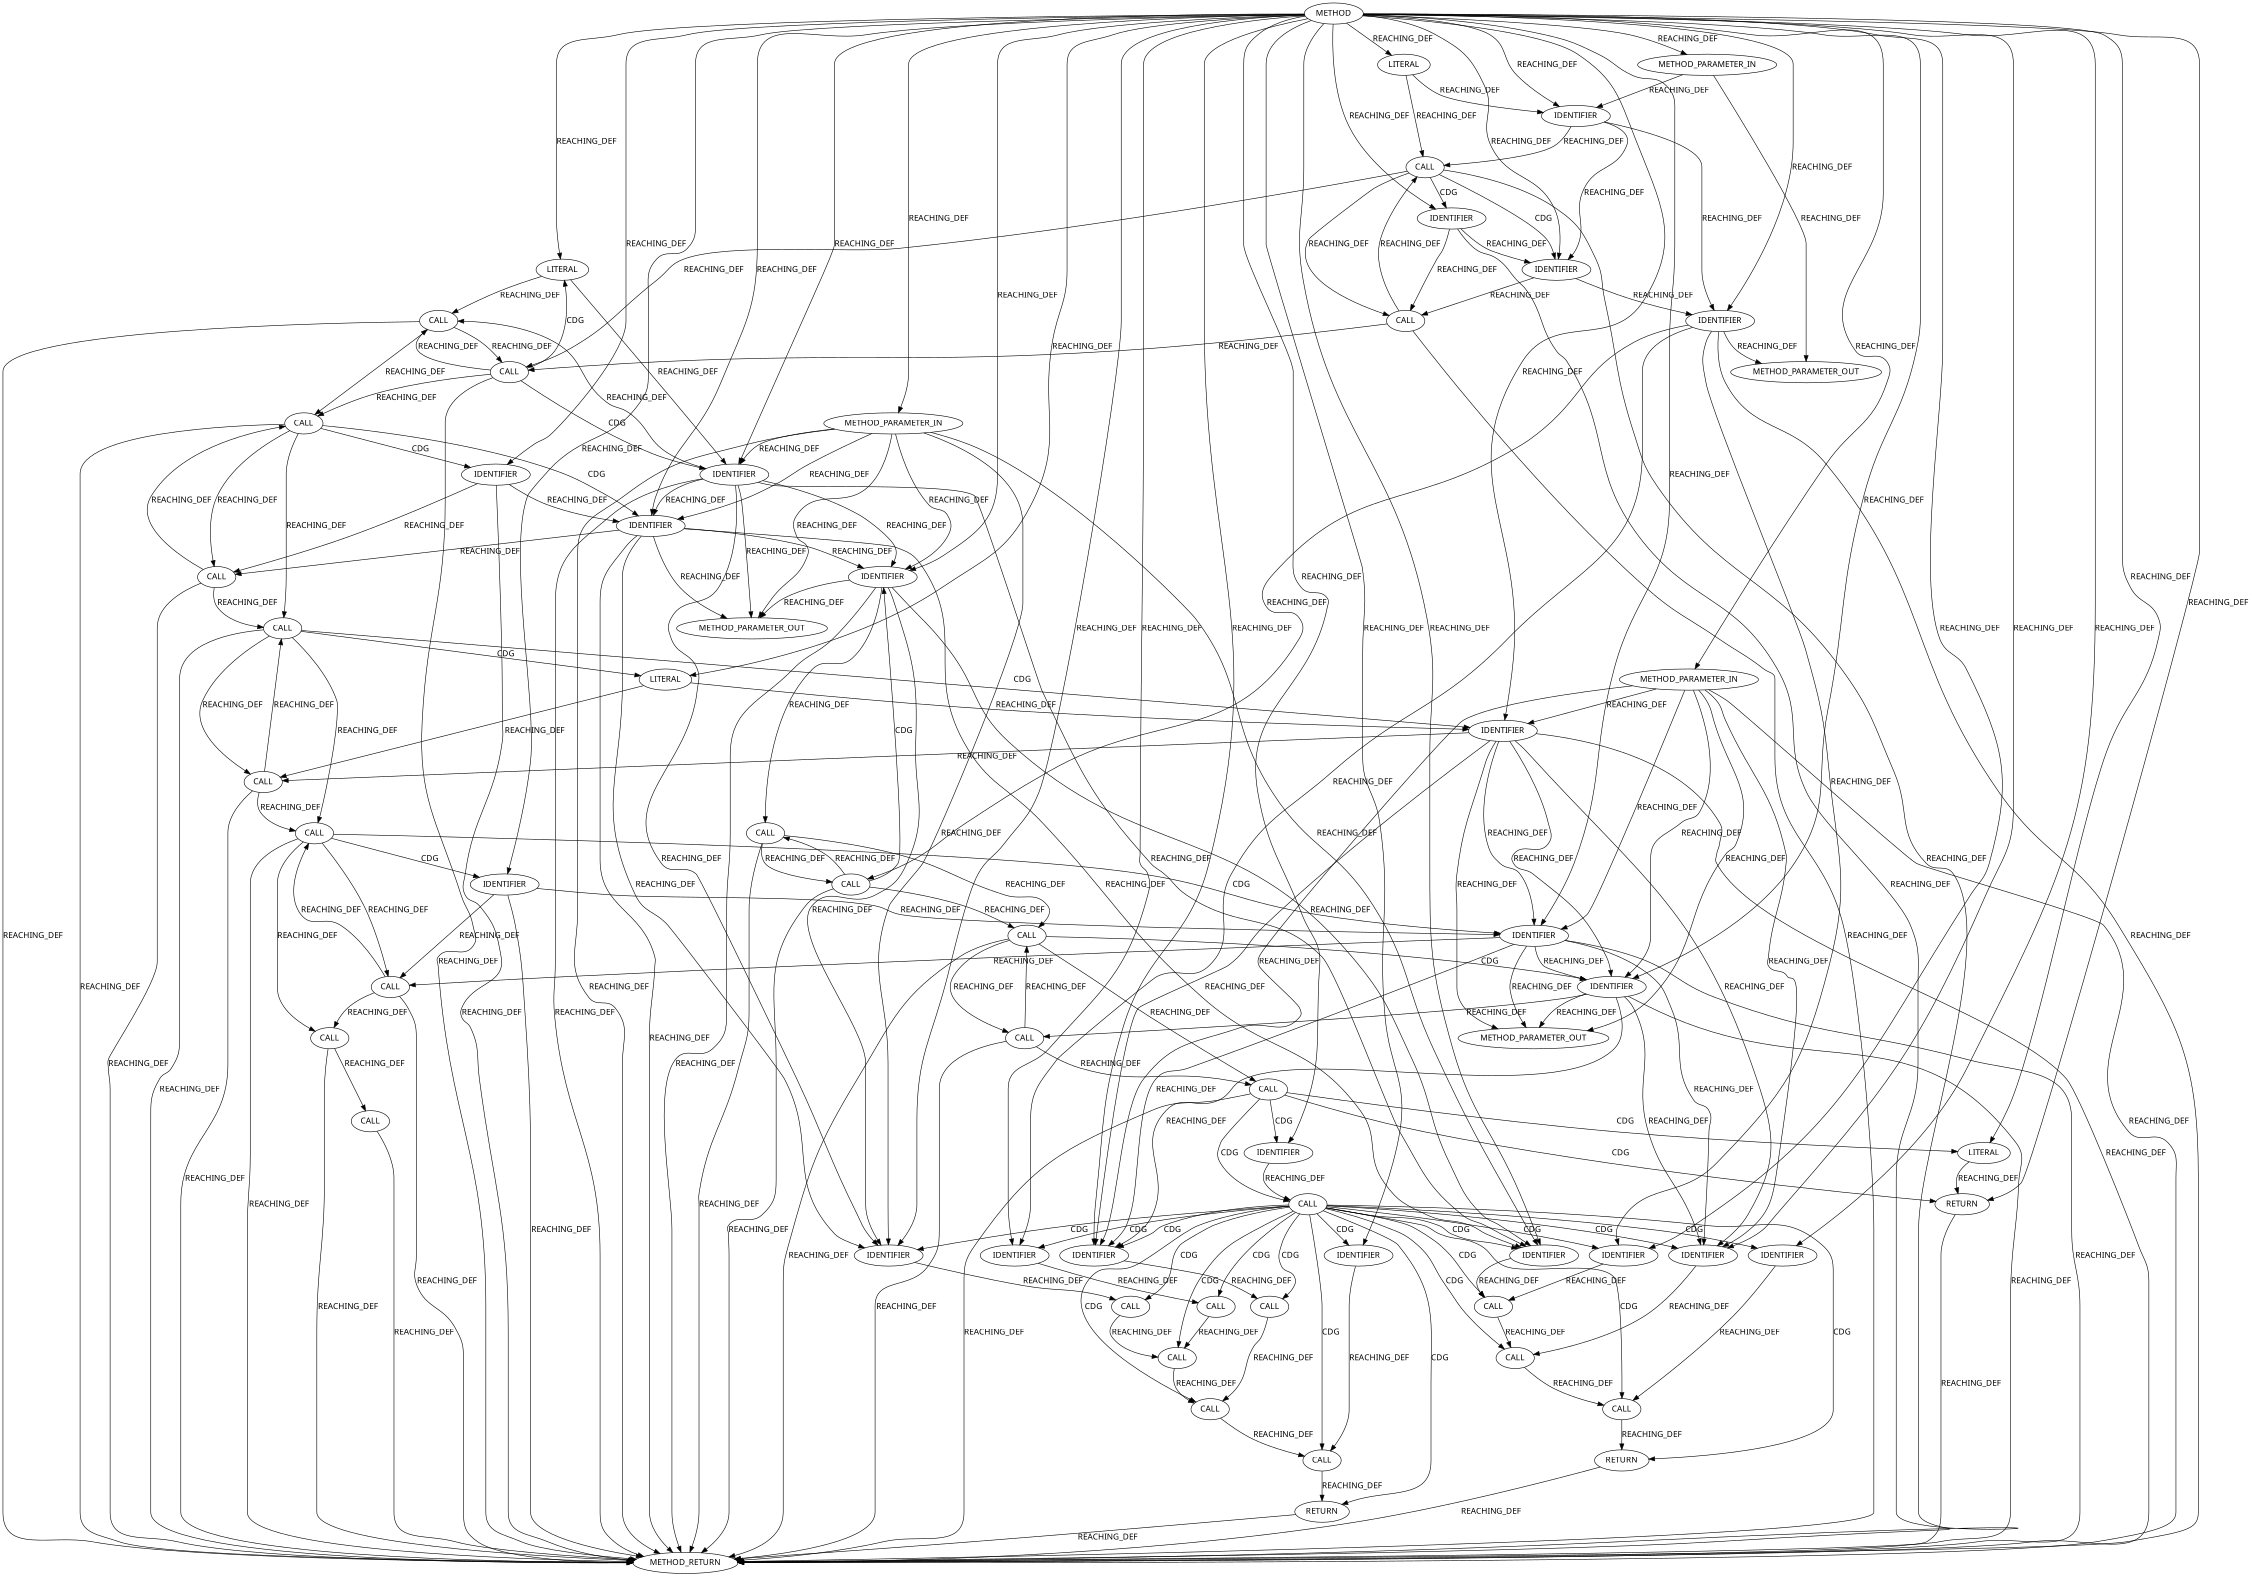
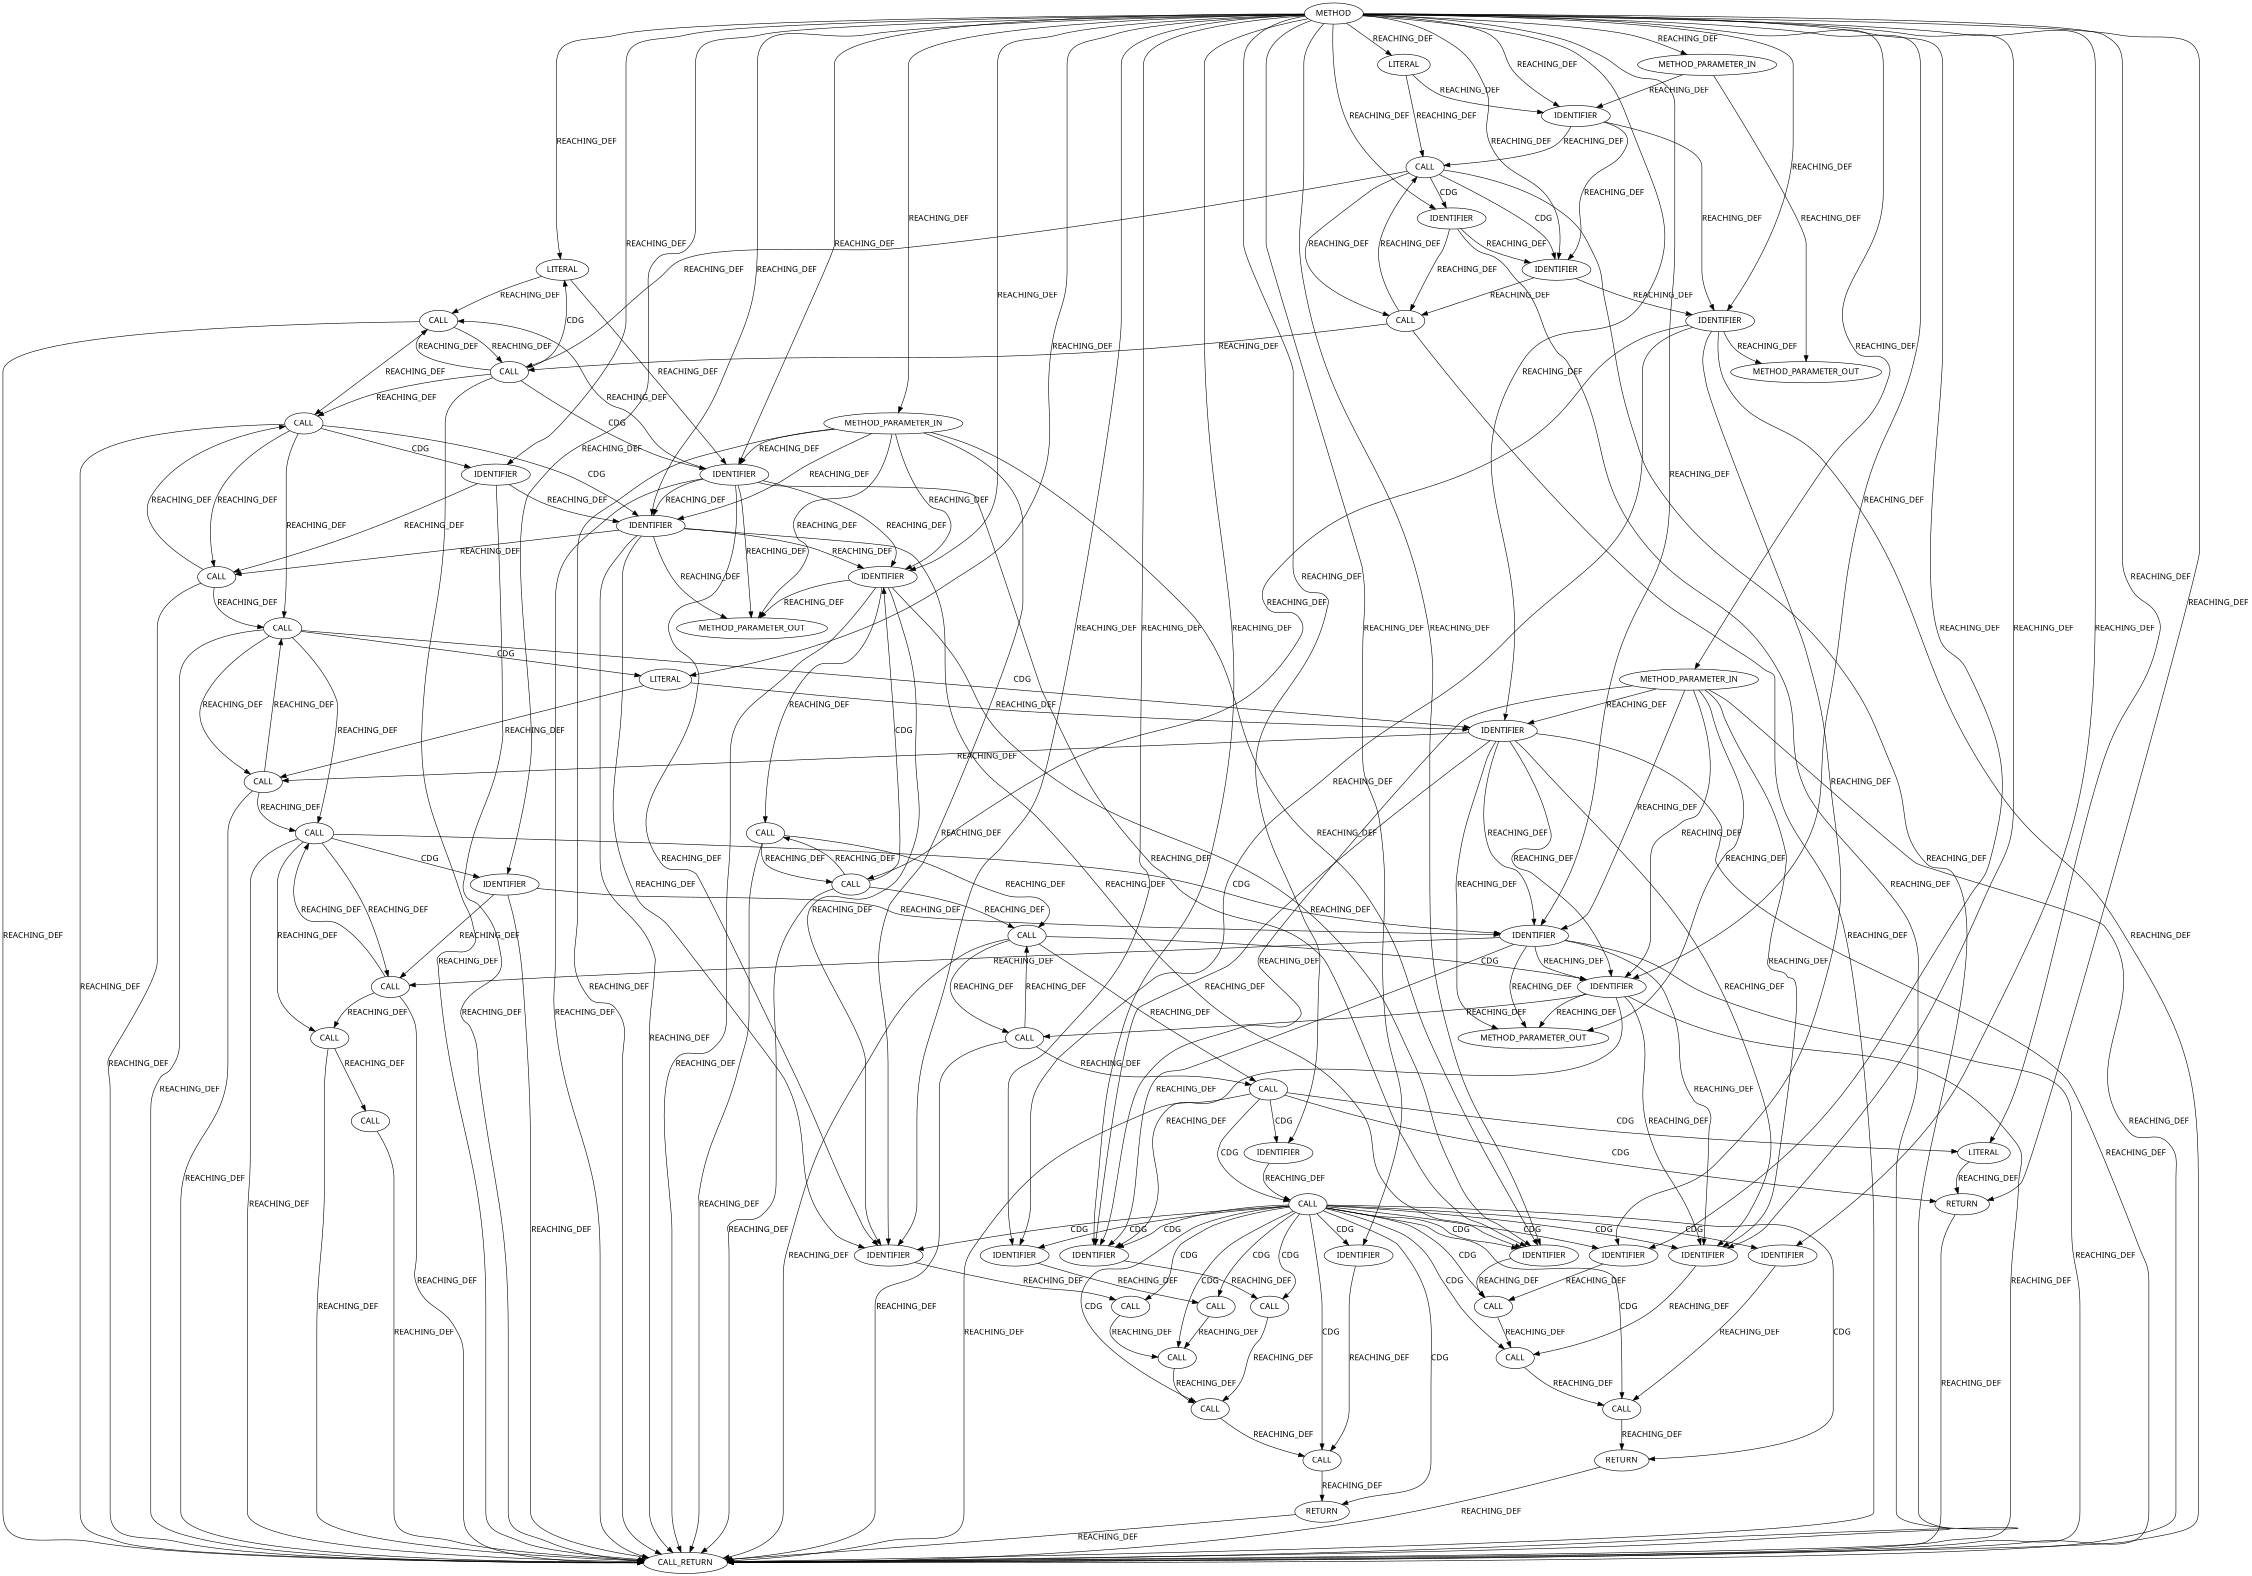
(685, 1563) -> (685, 1563)
